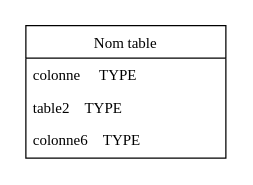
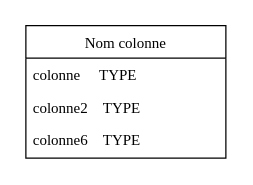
(125, 43) -> (125, 43)
(89, 108) -> (98, 108)
